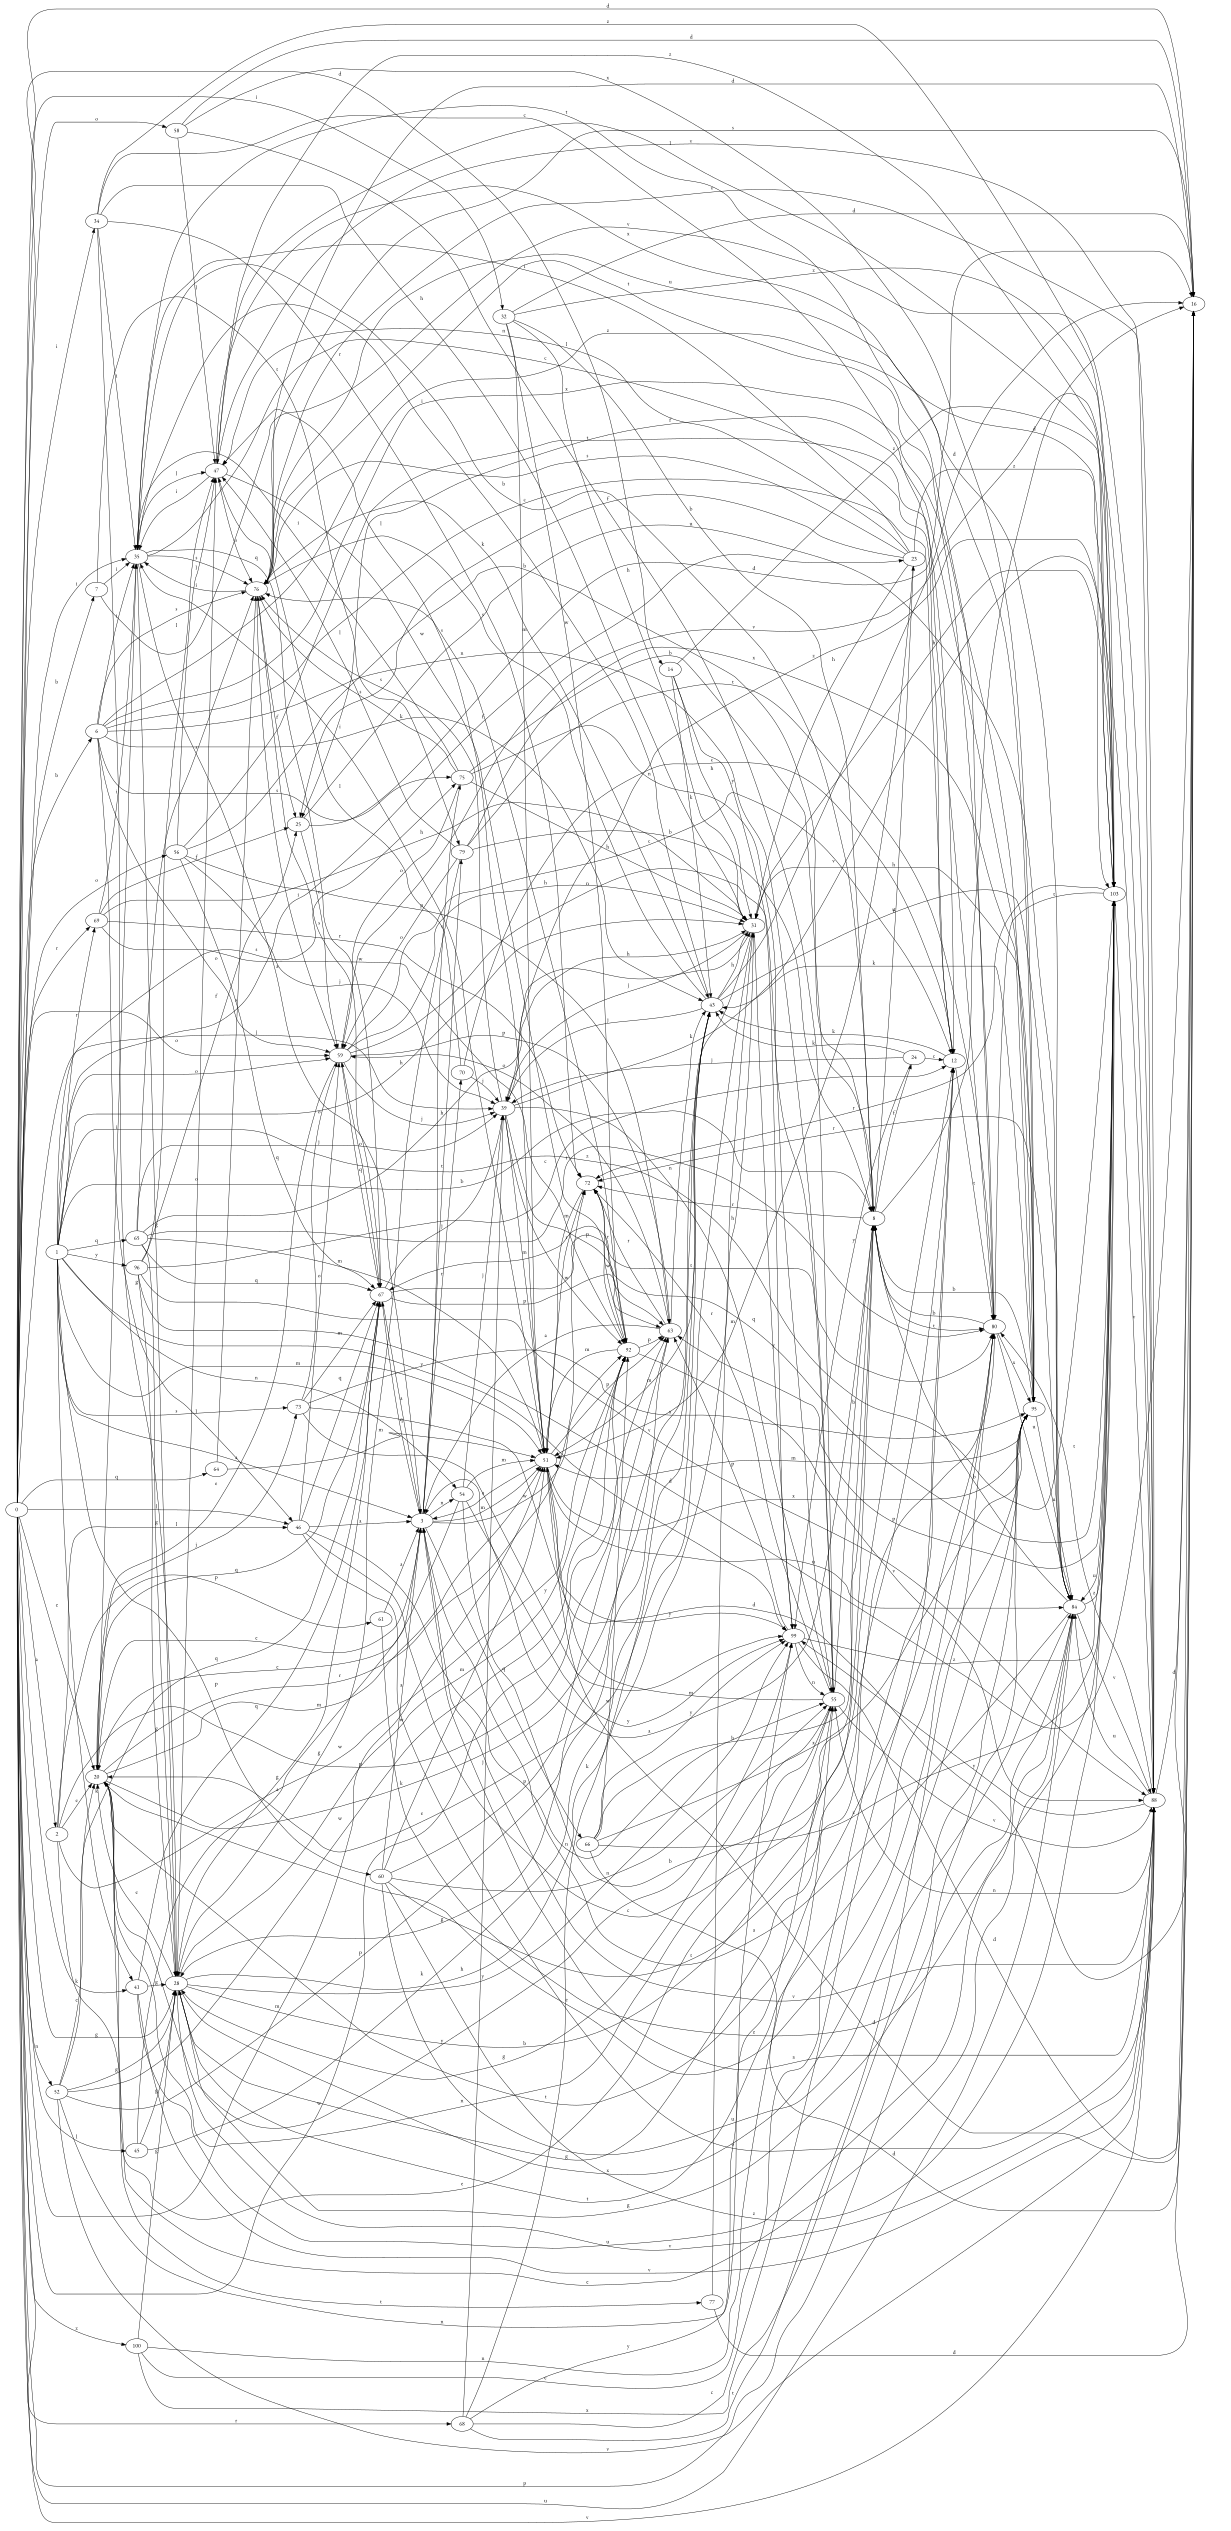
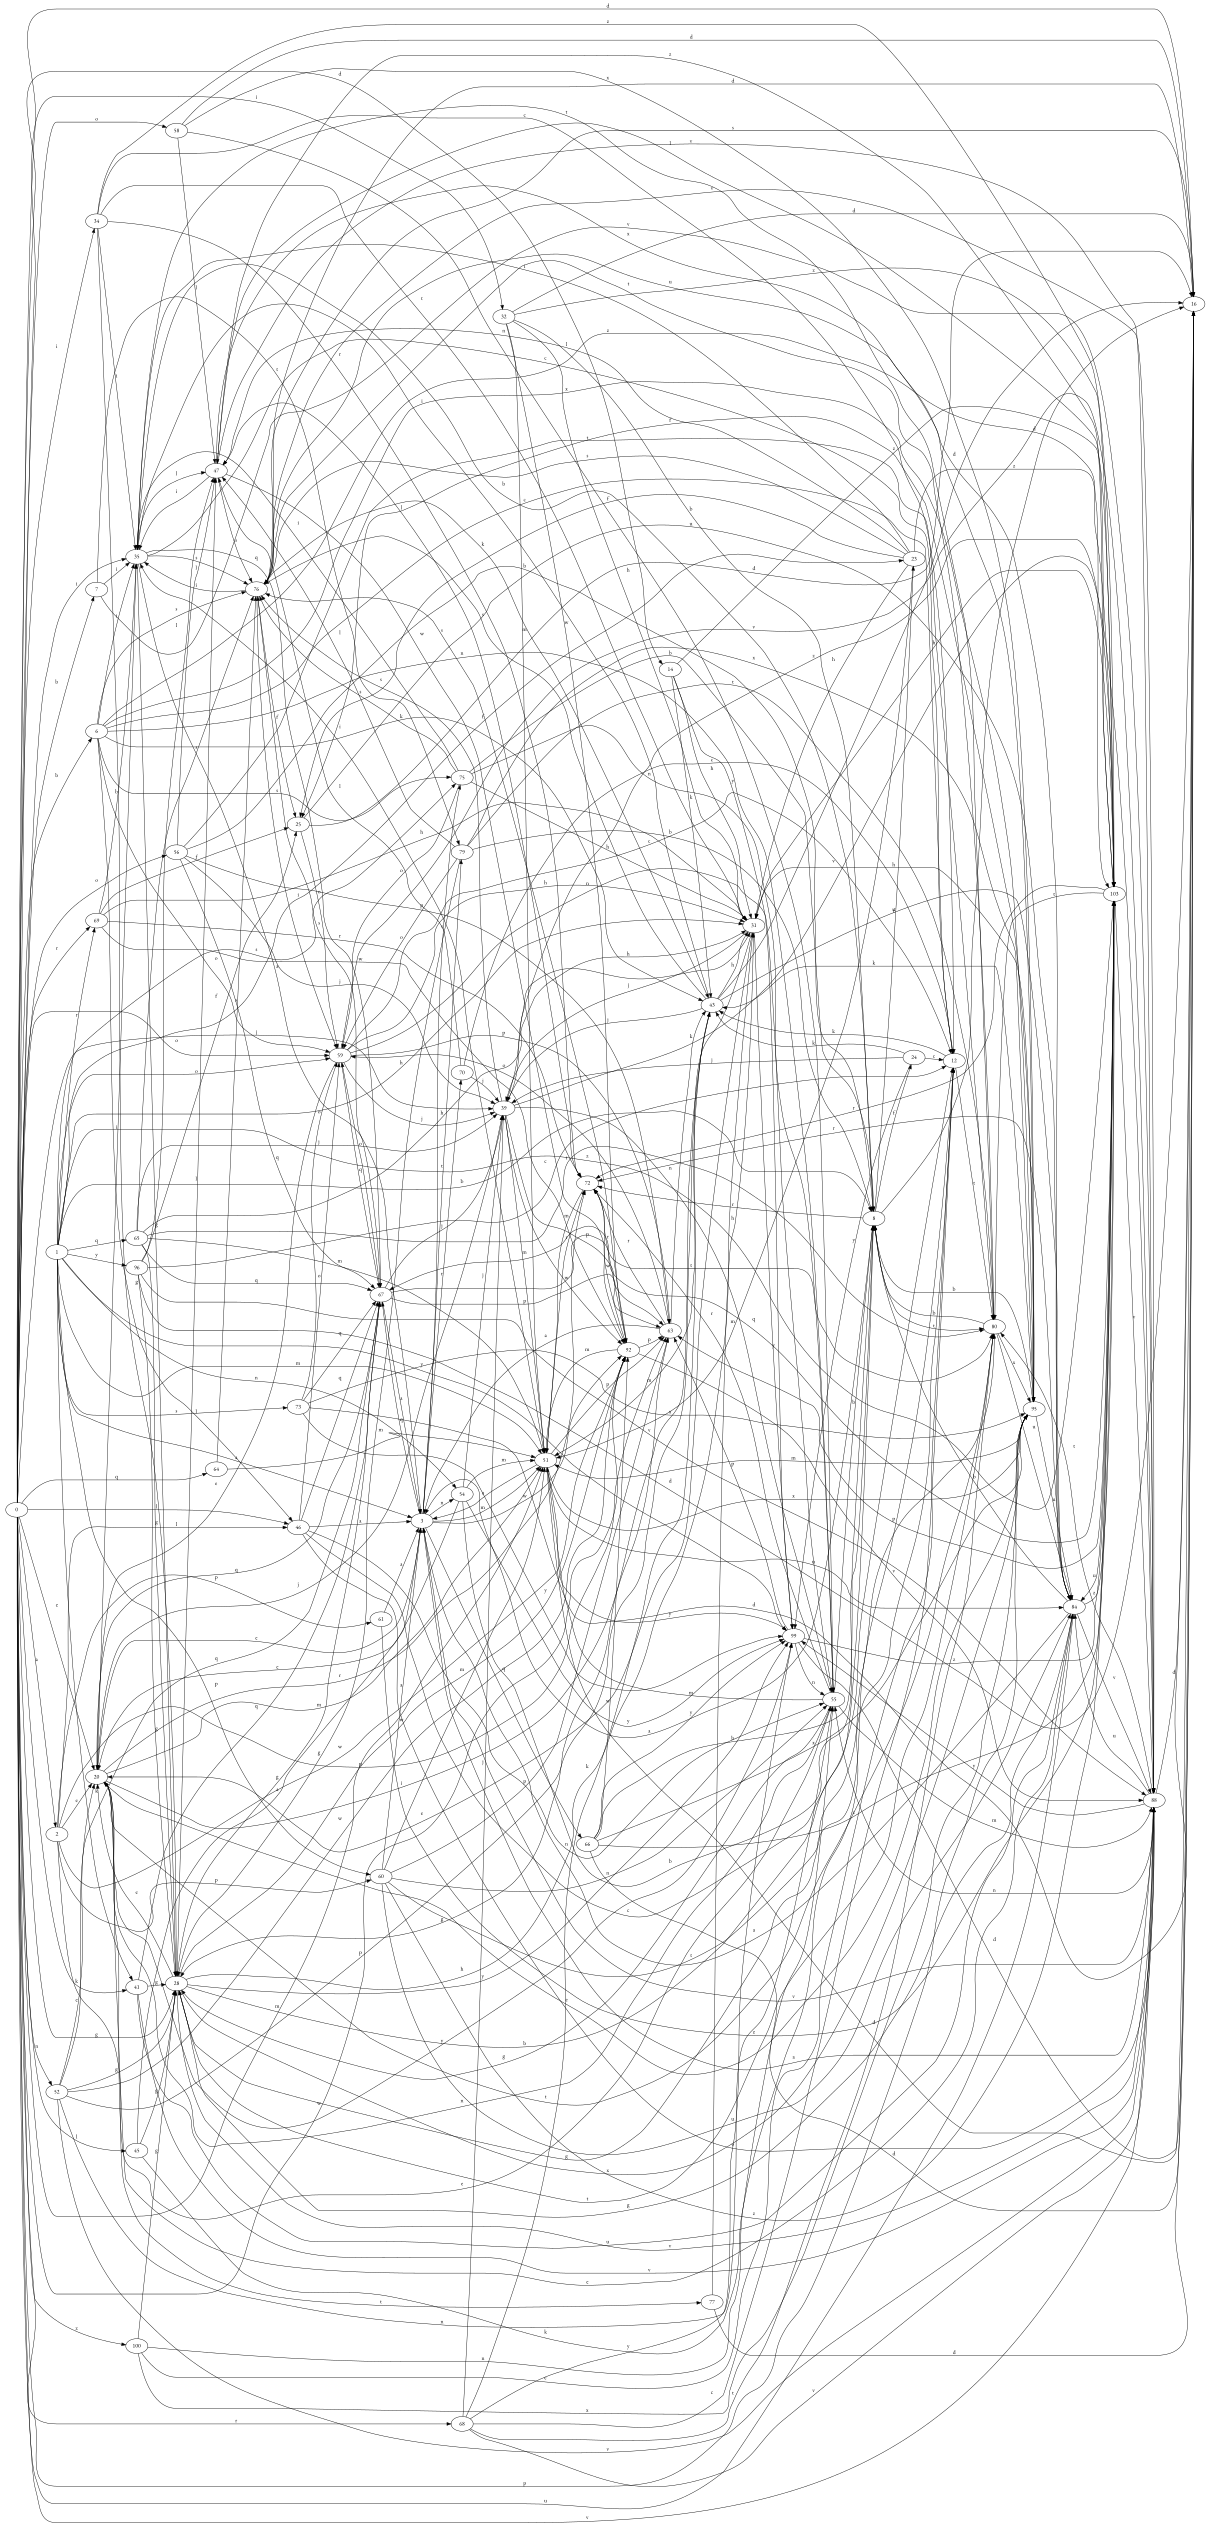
(422, 298) -> (422, 298)
(117, 792) -> (117, 792)
(489, 863) -> (501, 735)
(196, 1179) -> (196, 1179)
(340, 1333) -> (340, 1333)
(141, 1575) -> (389, 1507)
(606, 1723) -> (800, 2018)
(402, 1783) -> (402, 1783)
(994, 1820) -> (994, 1820)
none -> (151, 1892)
none -> (951, 2285)
